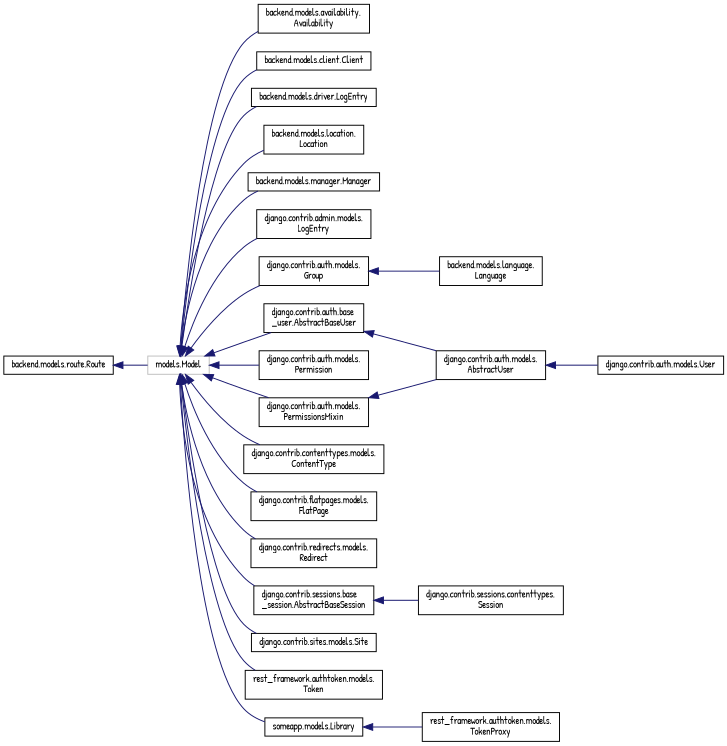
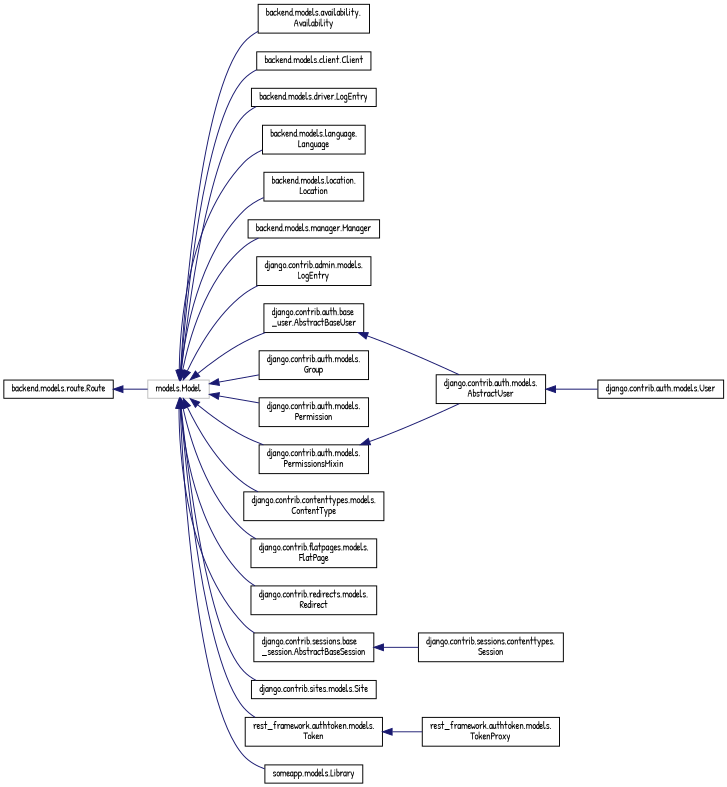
(409, 271) -> (215, 204)
(397, 727) -> (407, 732)
